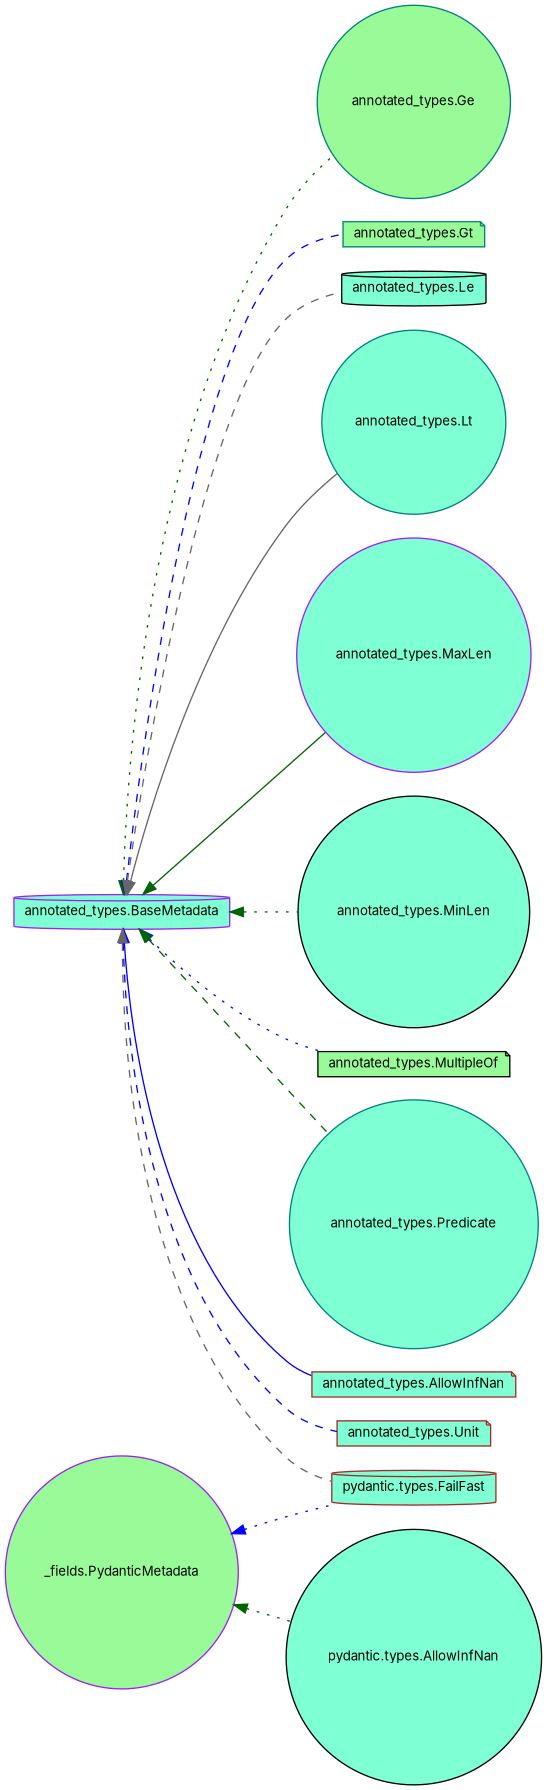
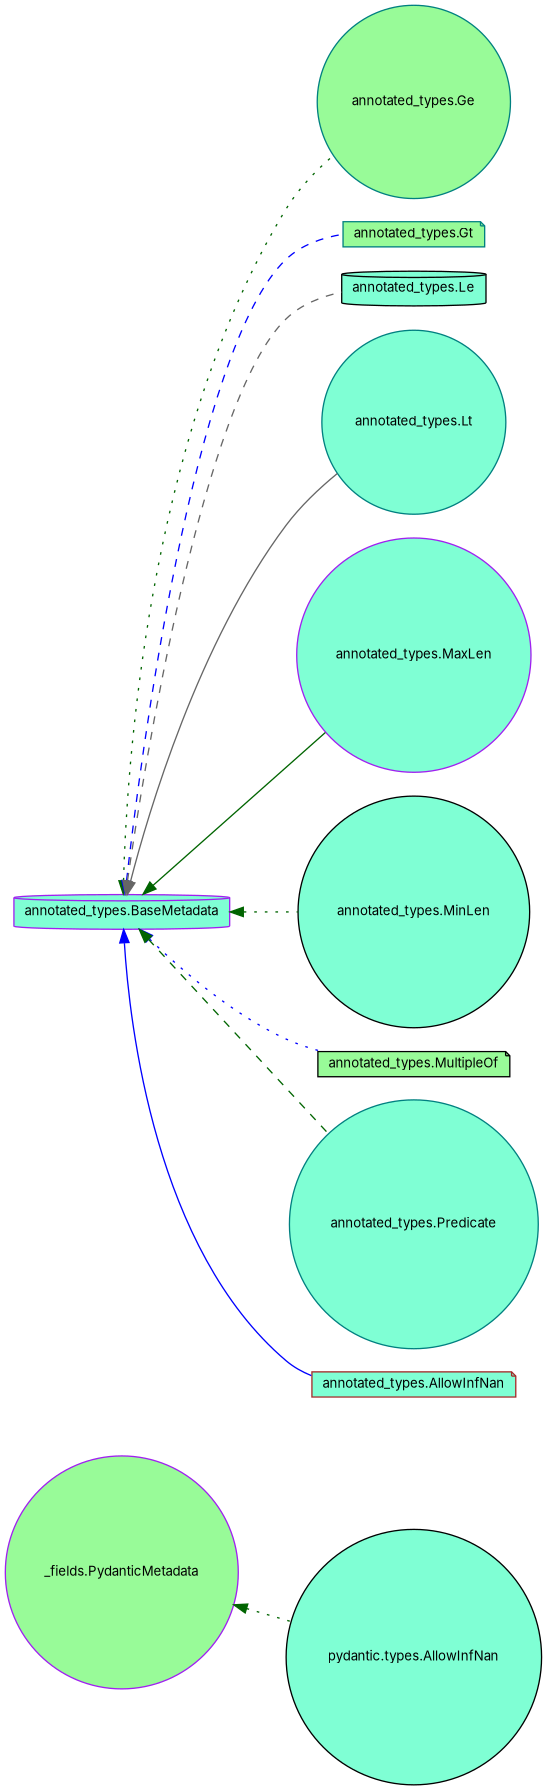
(414, 1433) -> none
(414, 1488) -> none
